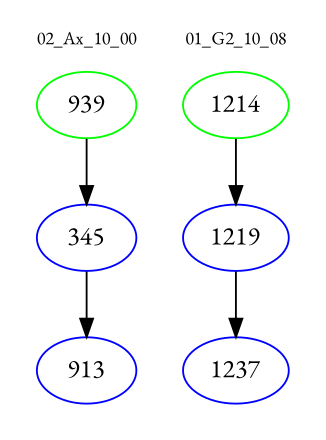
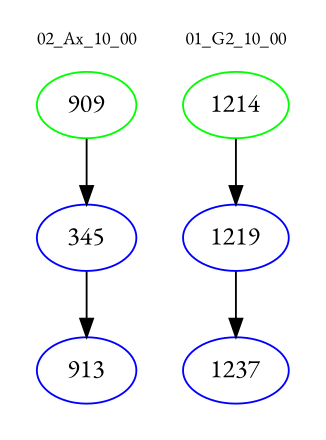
(236, 40) -> (236, 40)
(87, 105) -> (87, 105)
